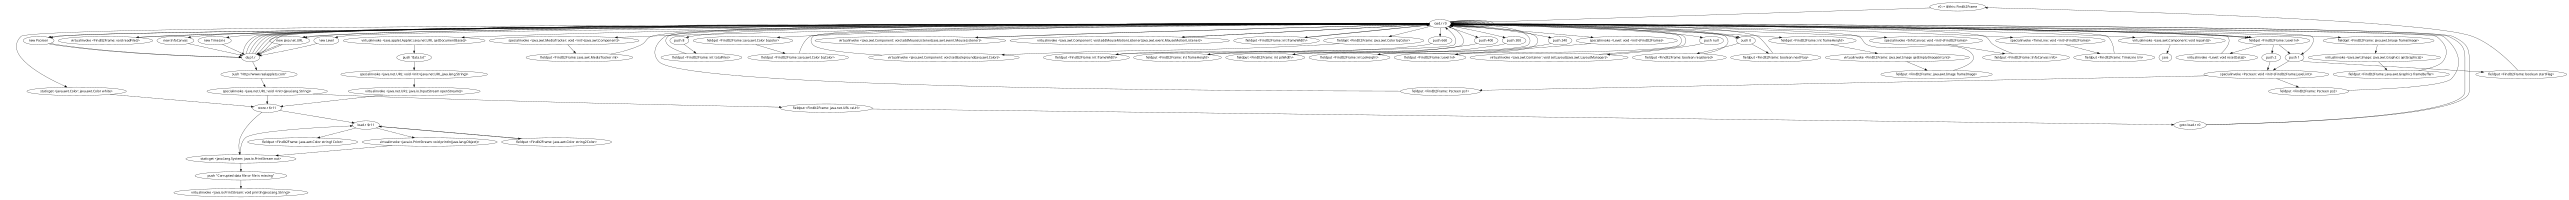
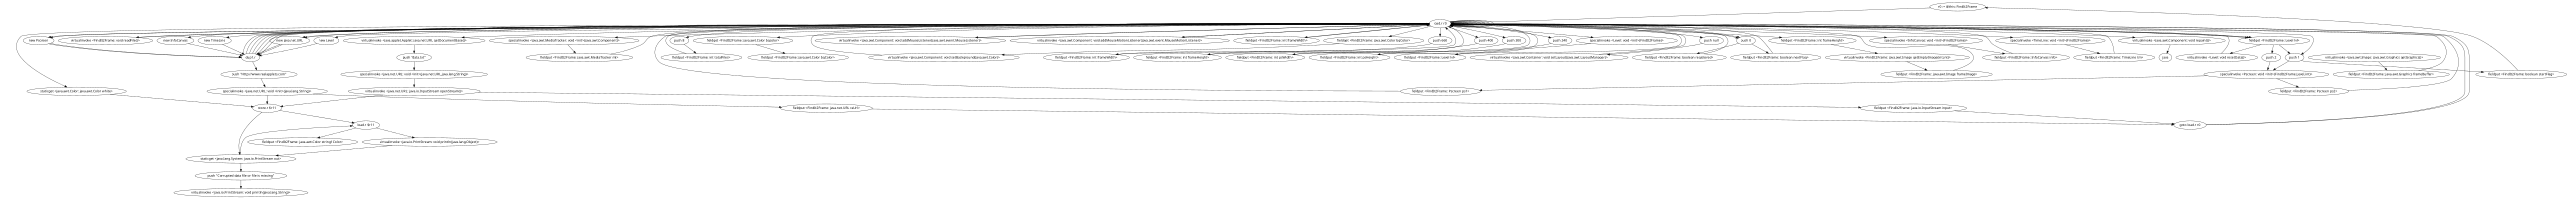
(1108, 27) -> none
(2379, 41) -> none
none -> (1913, 108)
(557, 142) -> none
